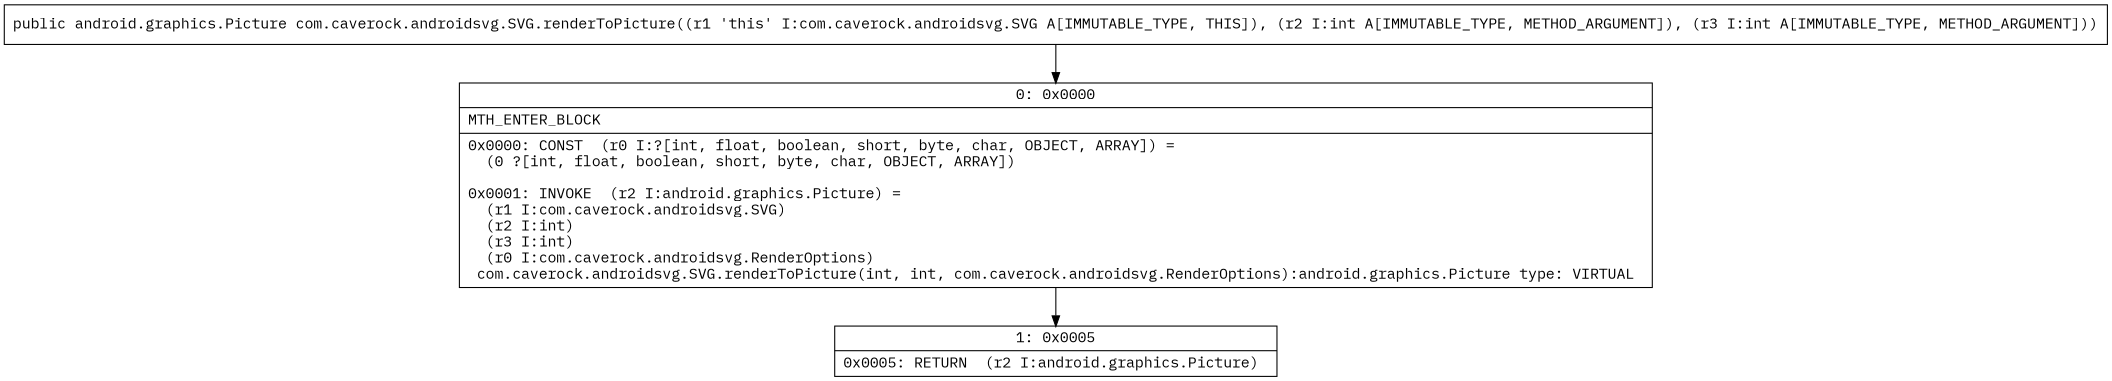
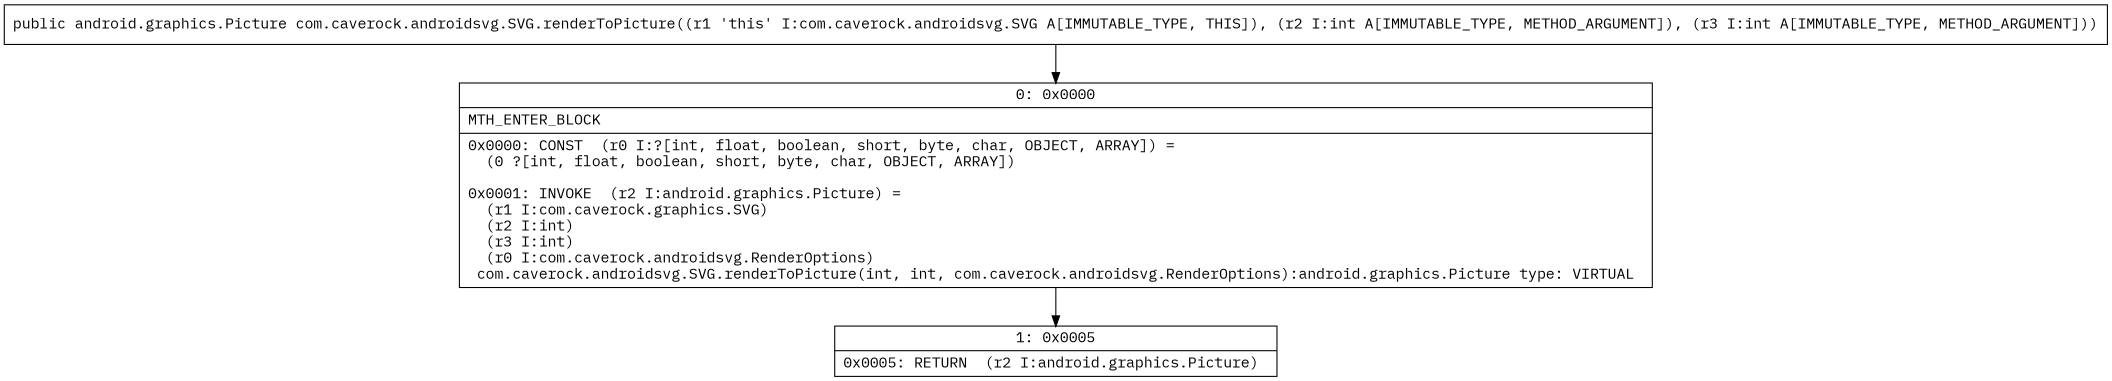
(628, 210) -> (618, 210)
